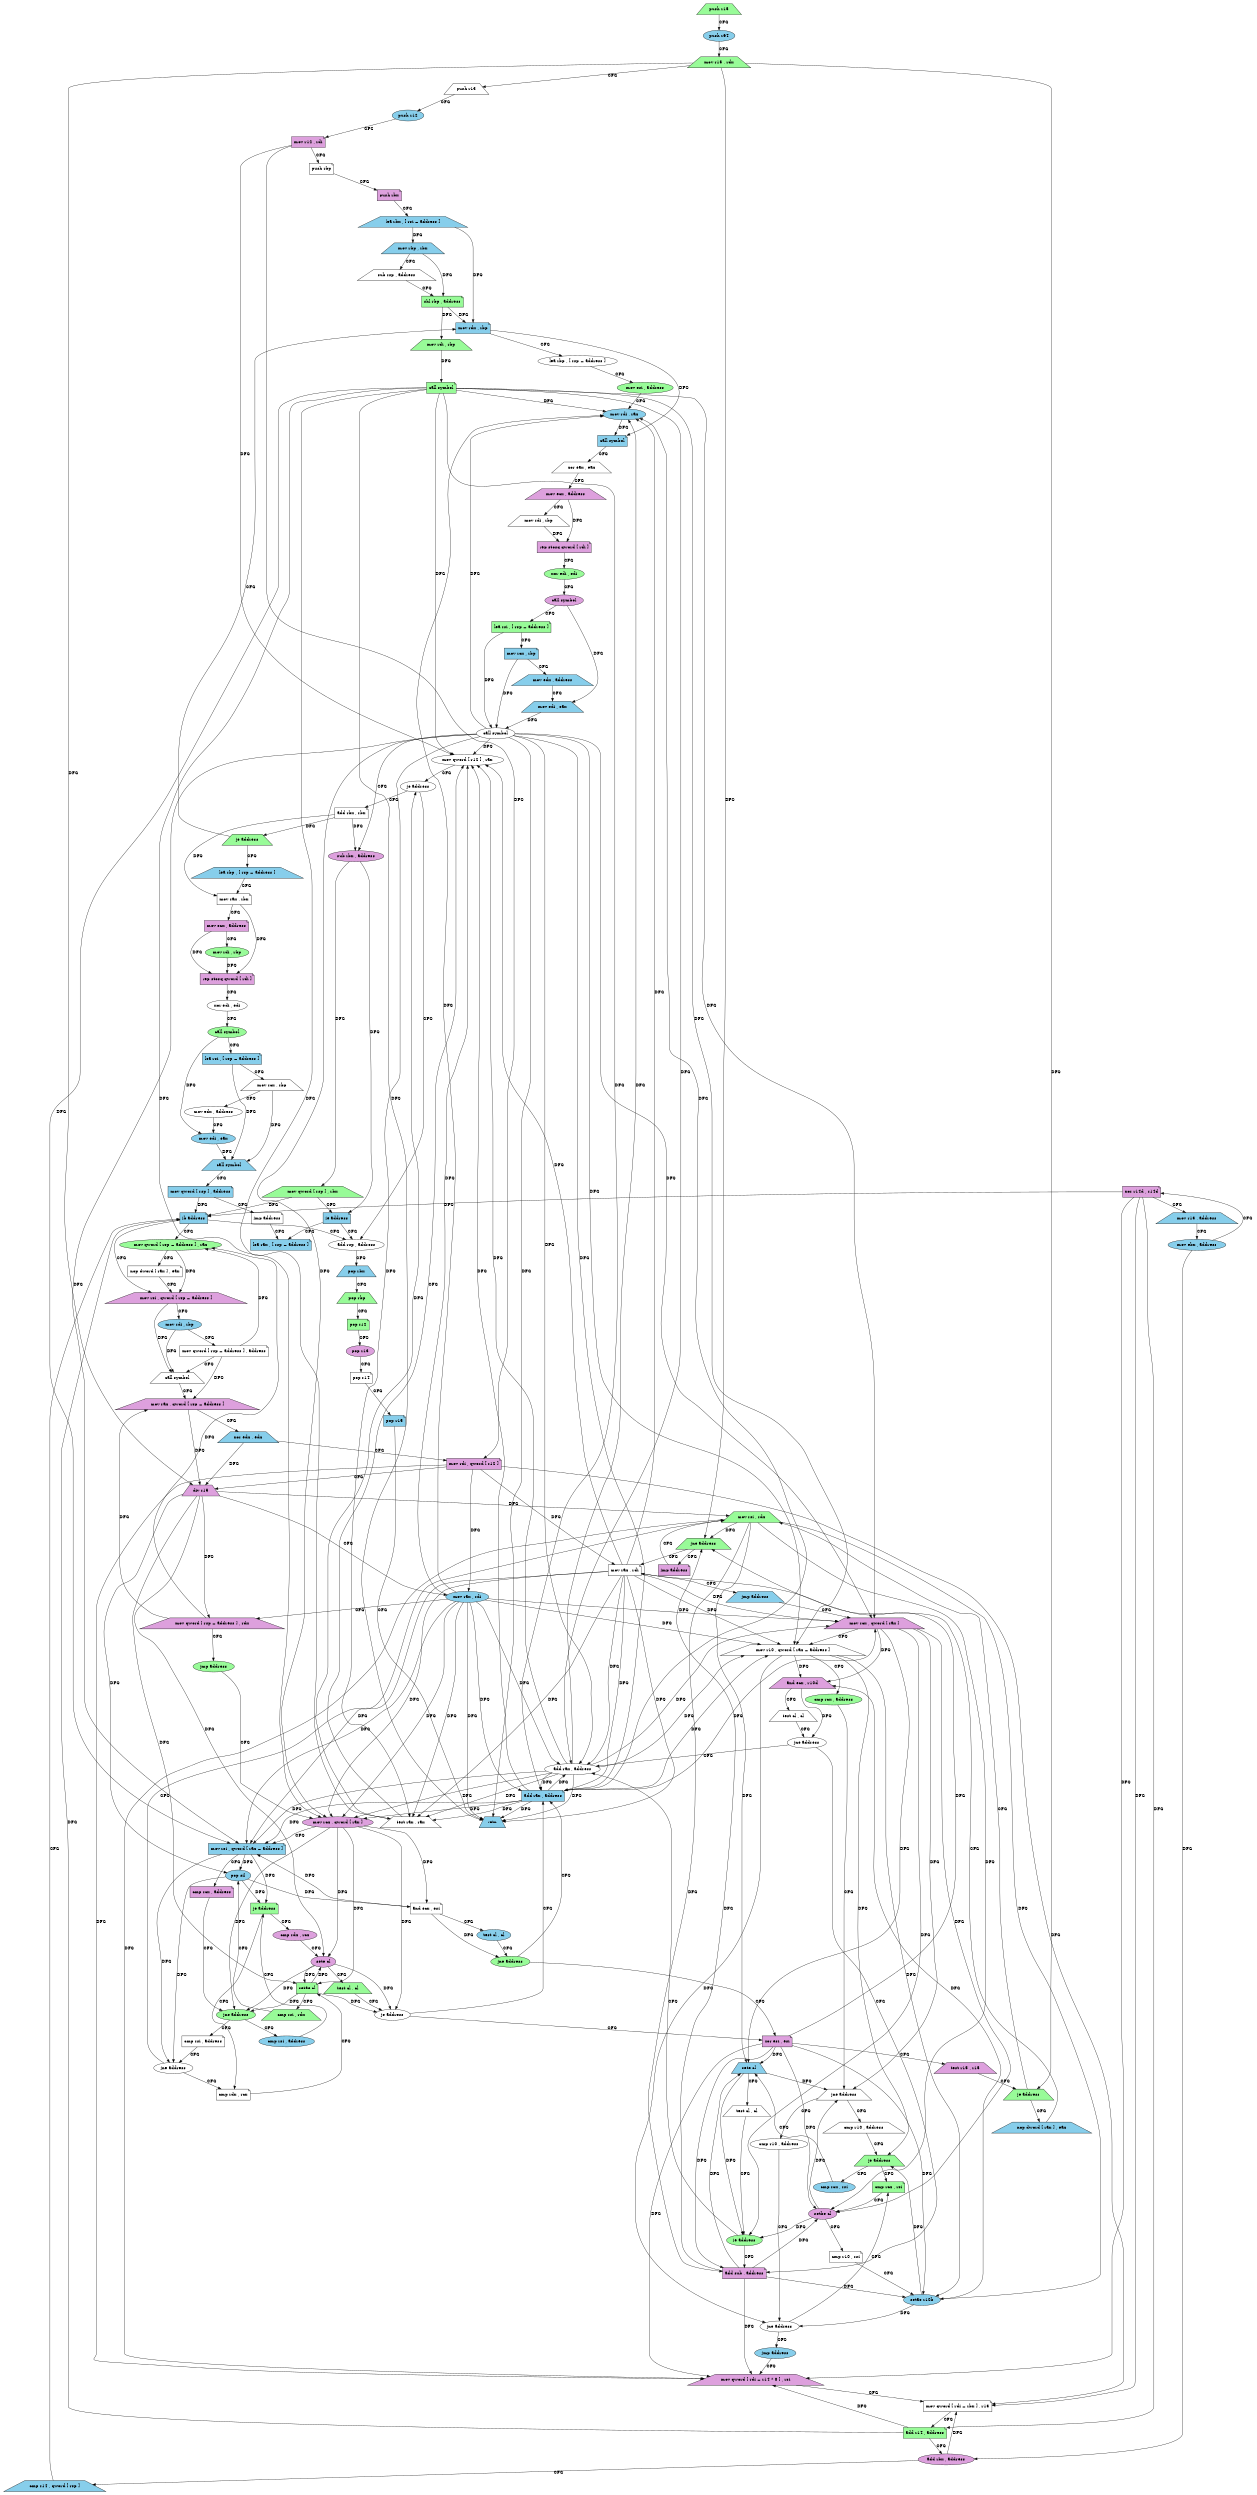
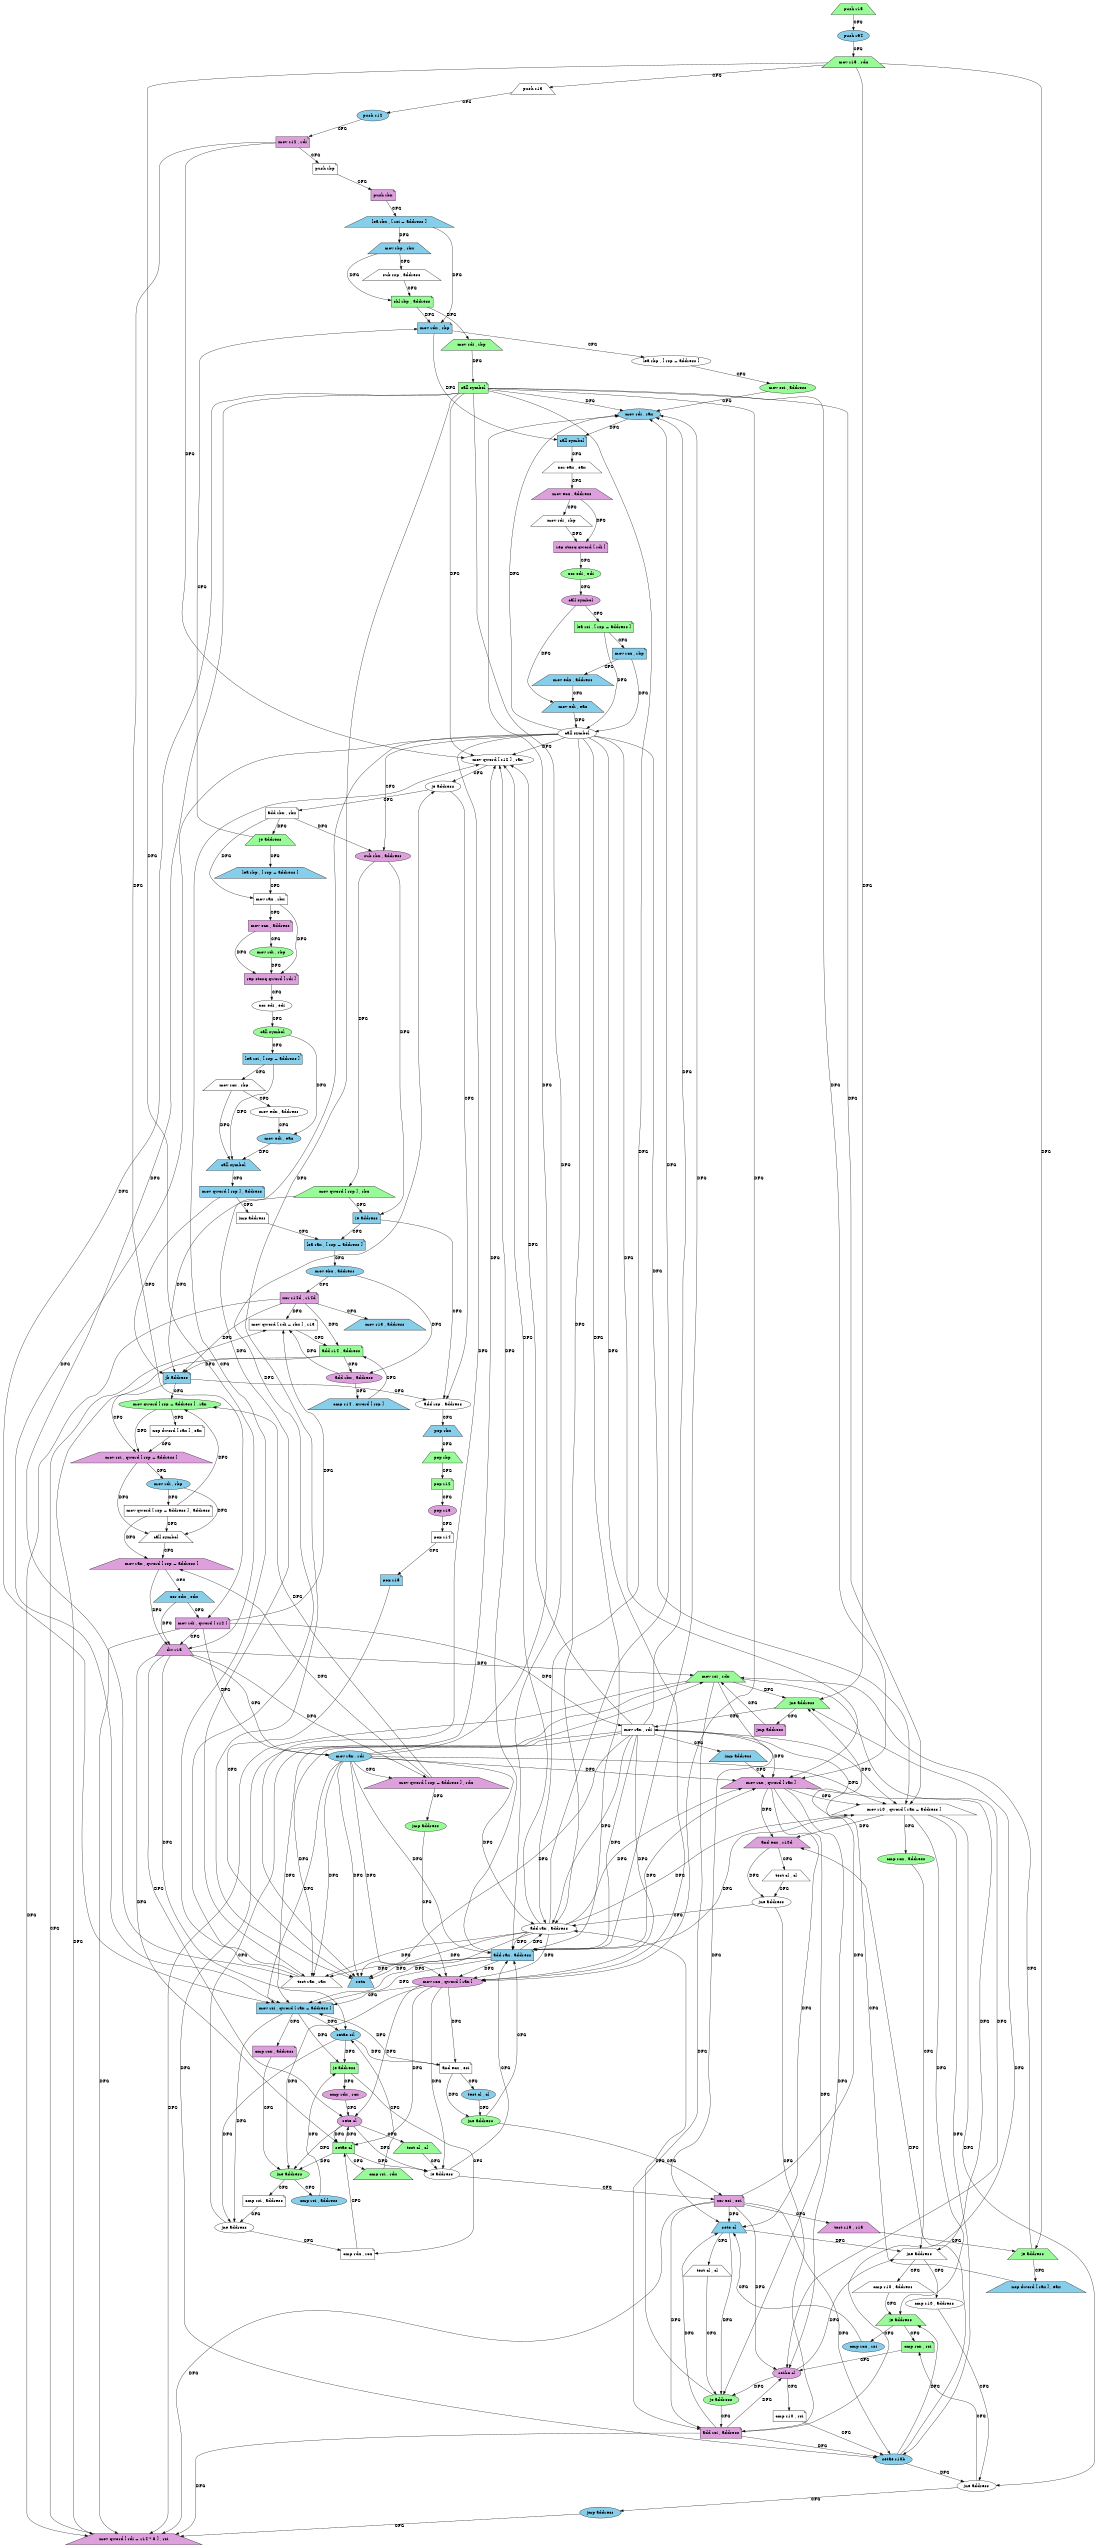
(1197, 1230) -> (335, 1258)
(50, 1818) -> (387, 1377)
(238, 1876) -> (346, 2035)
(744, 2273) -> (721, 2433)
